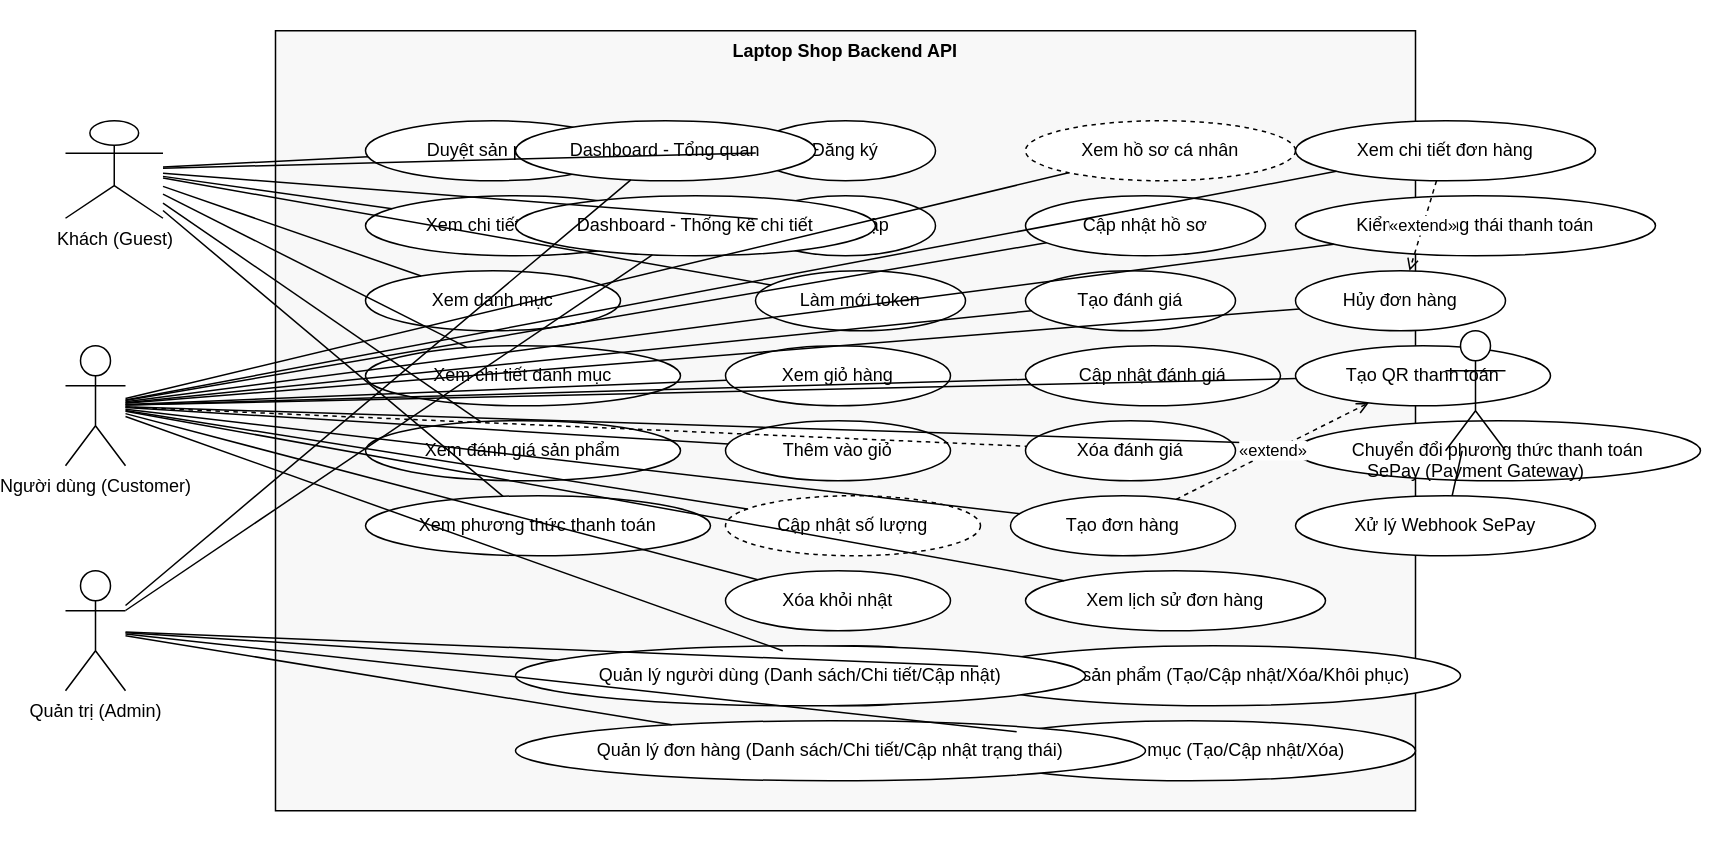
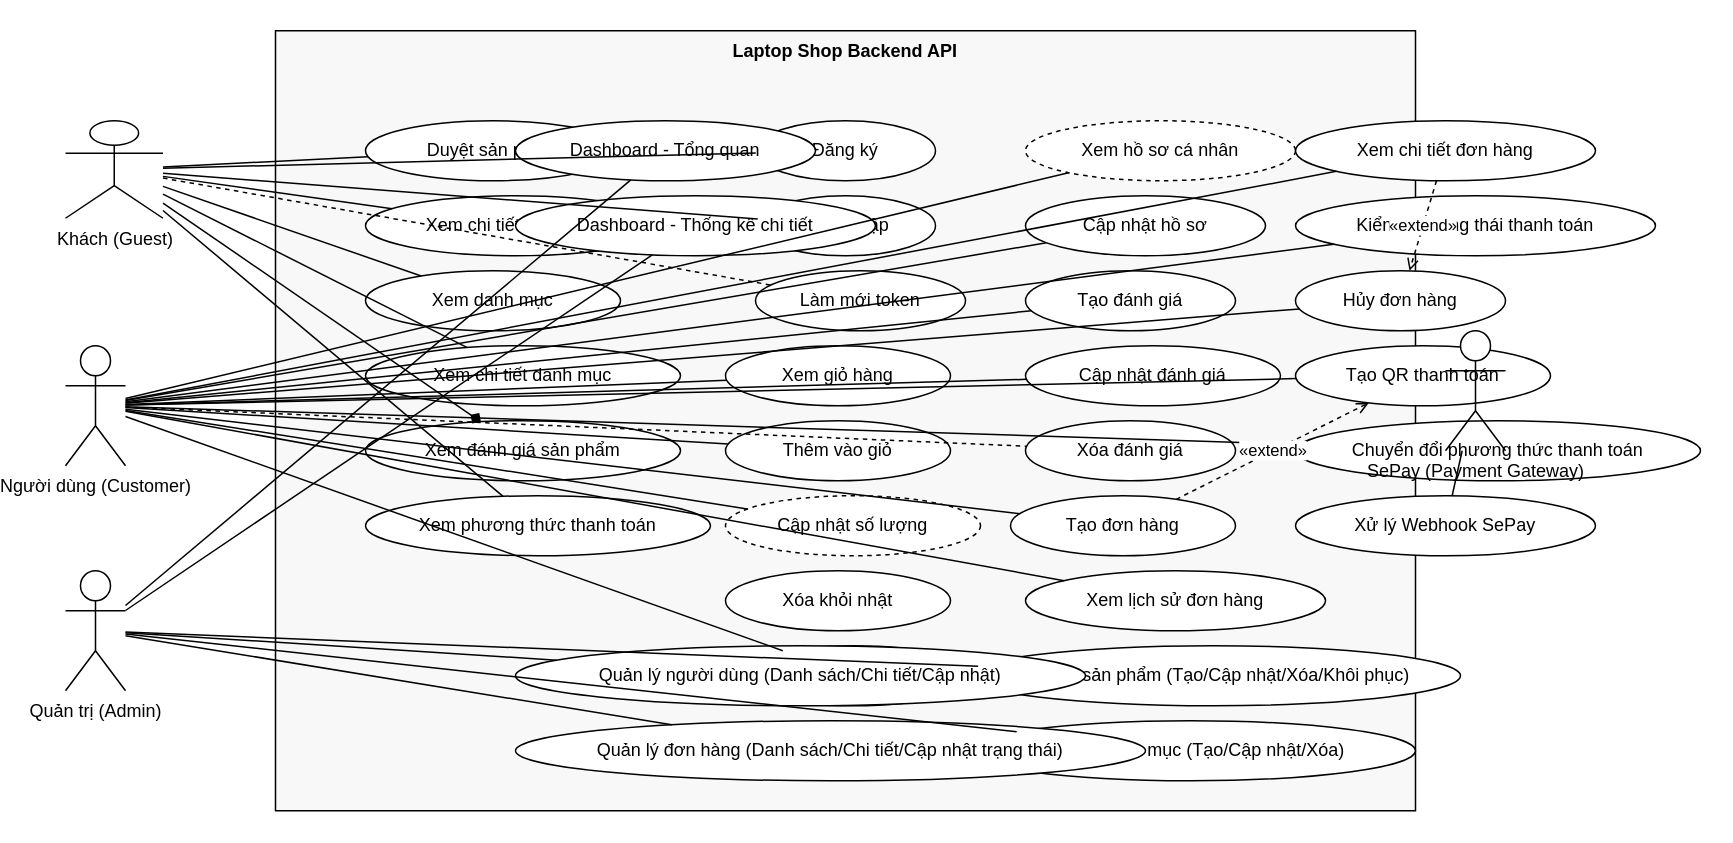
(356, 212) -> (356, 212)
(472, 416) -> (470, 414)
(441, 497) -> none
